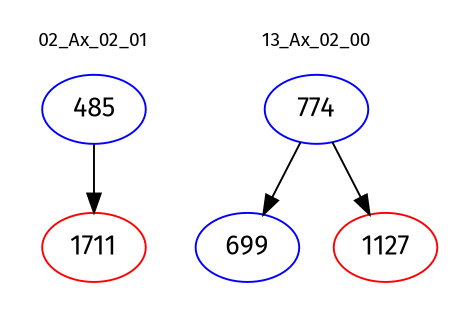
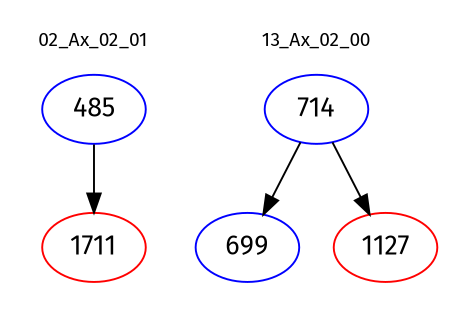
(316, 109) -> (316, 109)
